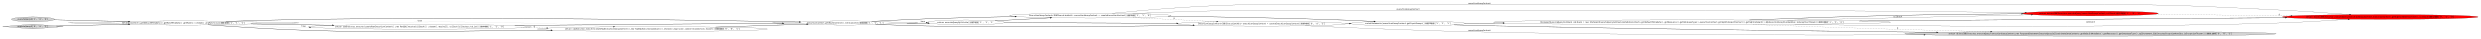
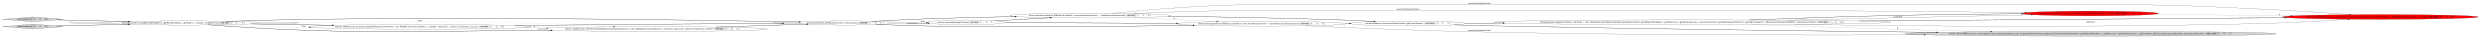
(33, 19) -> (33, 19)
